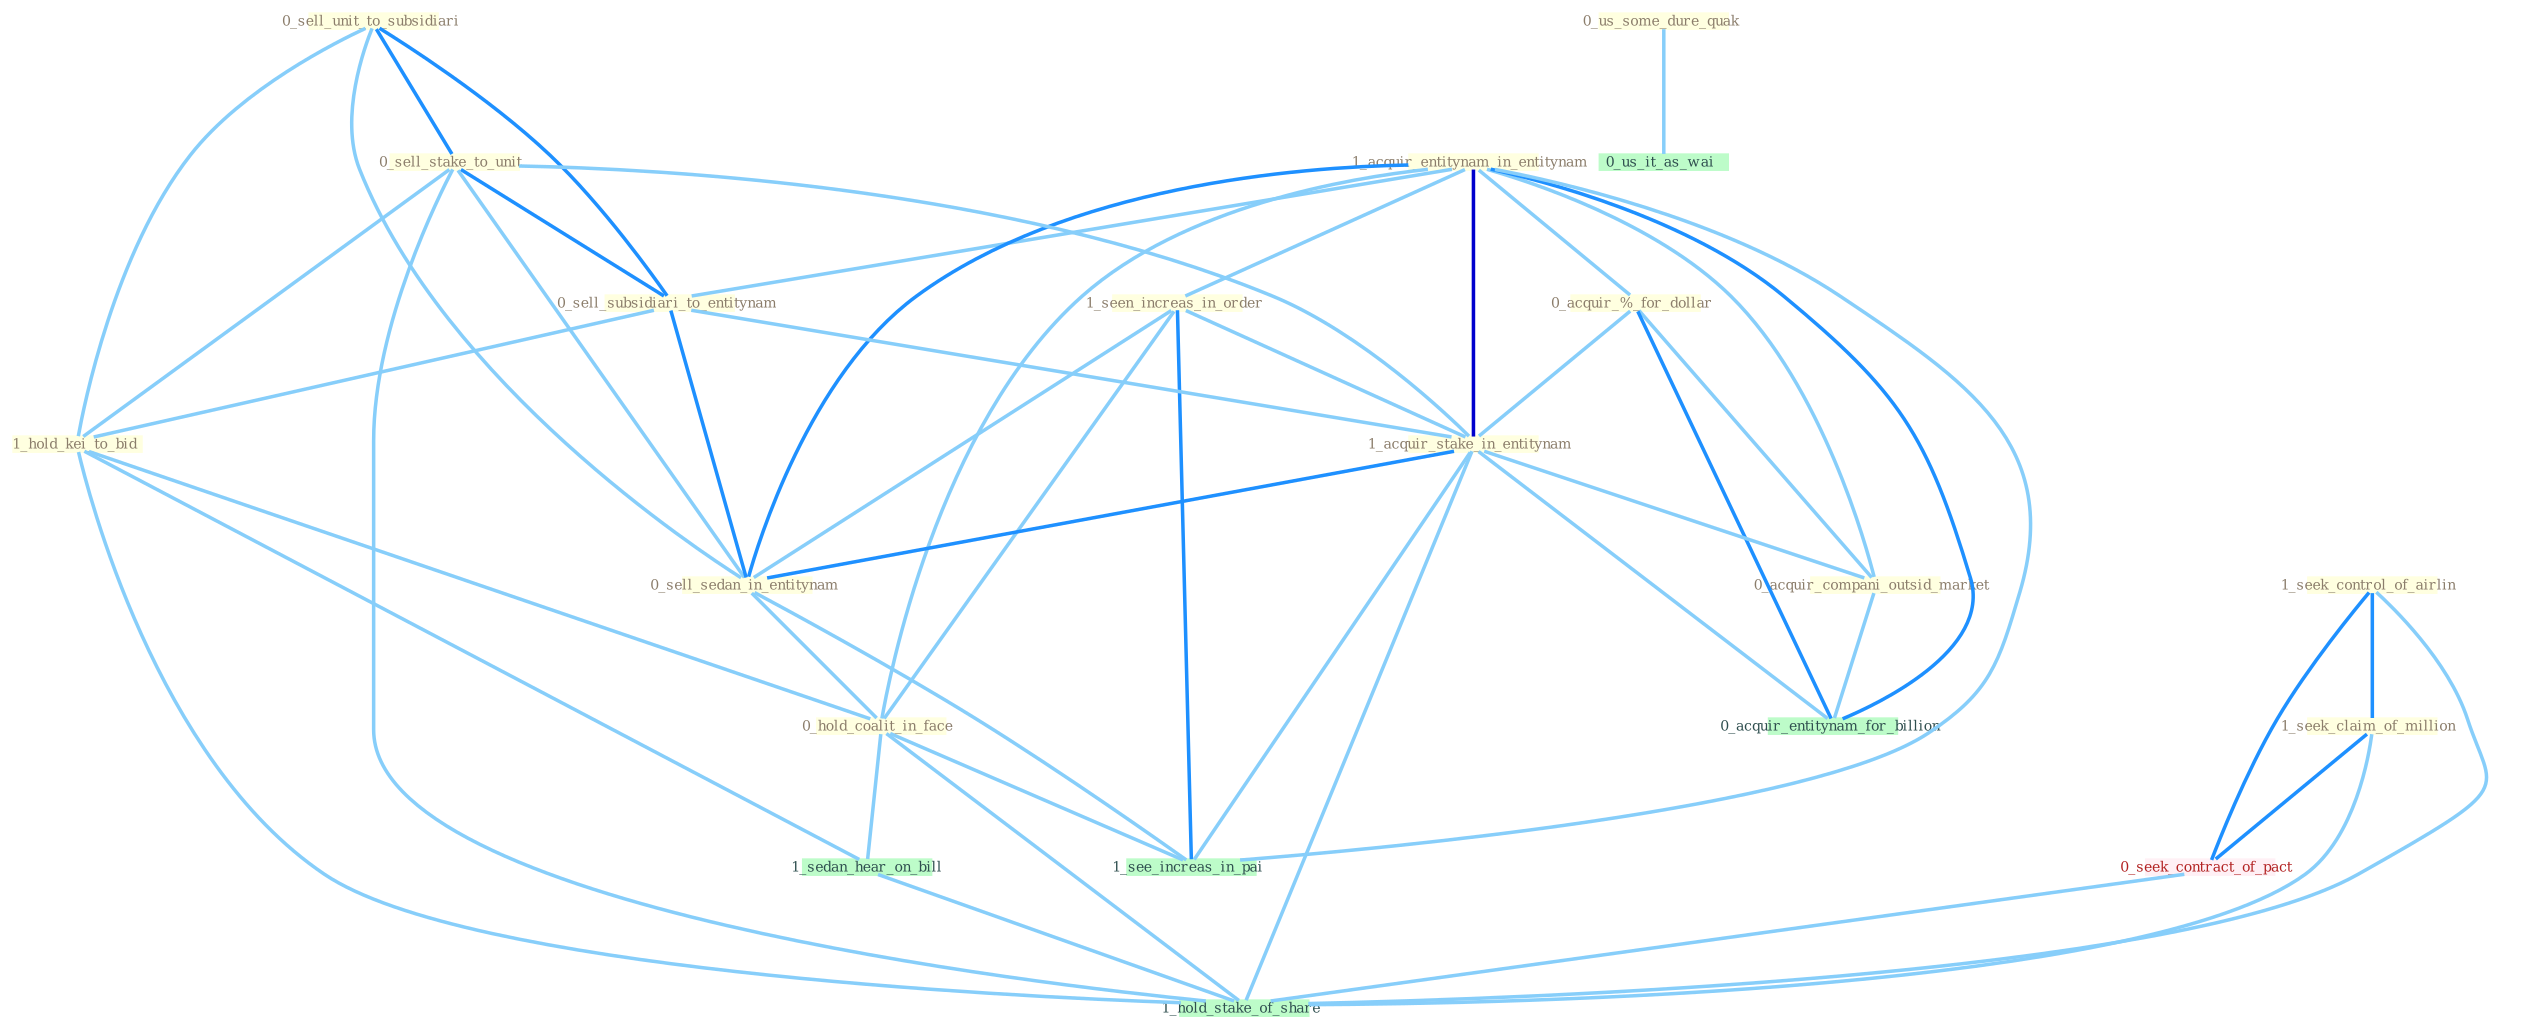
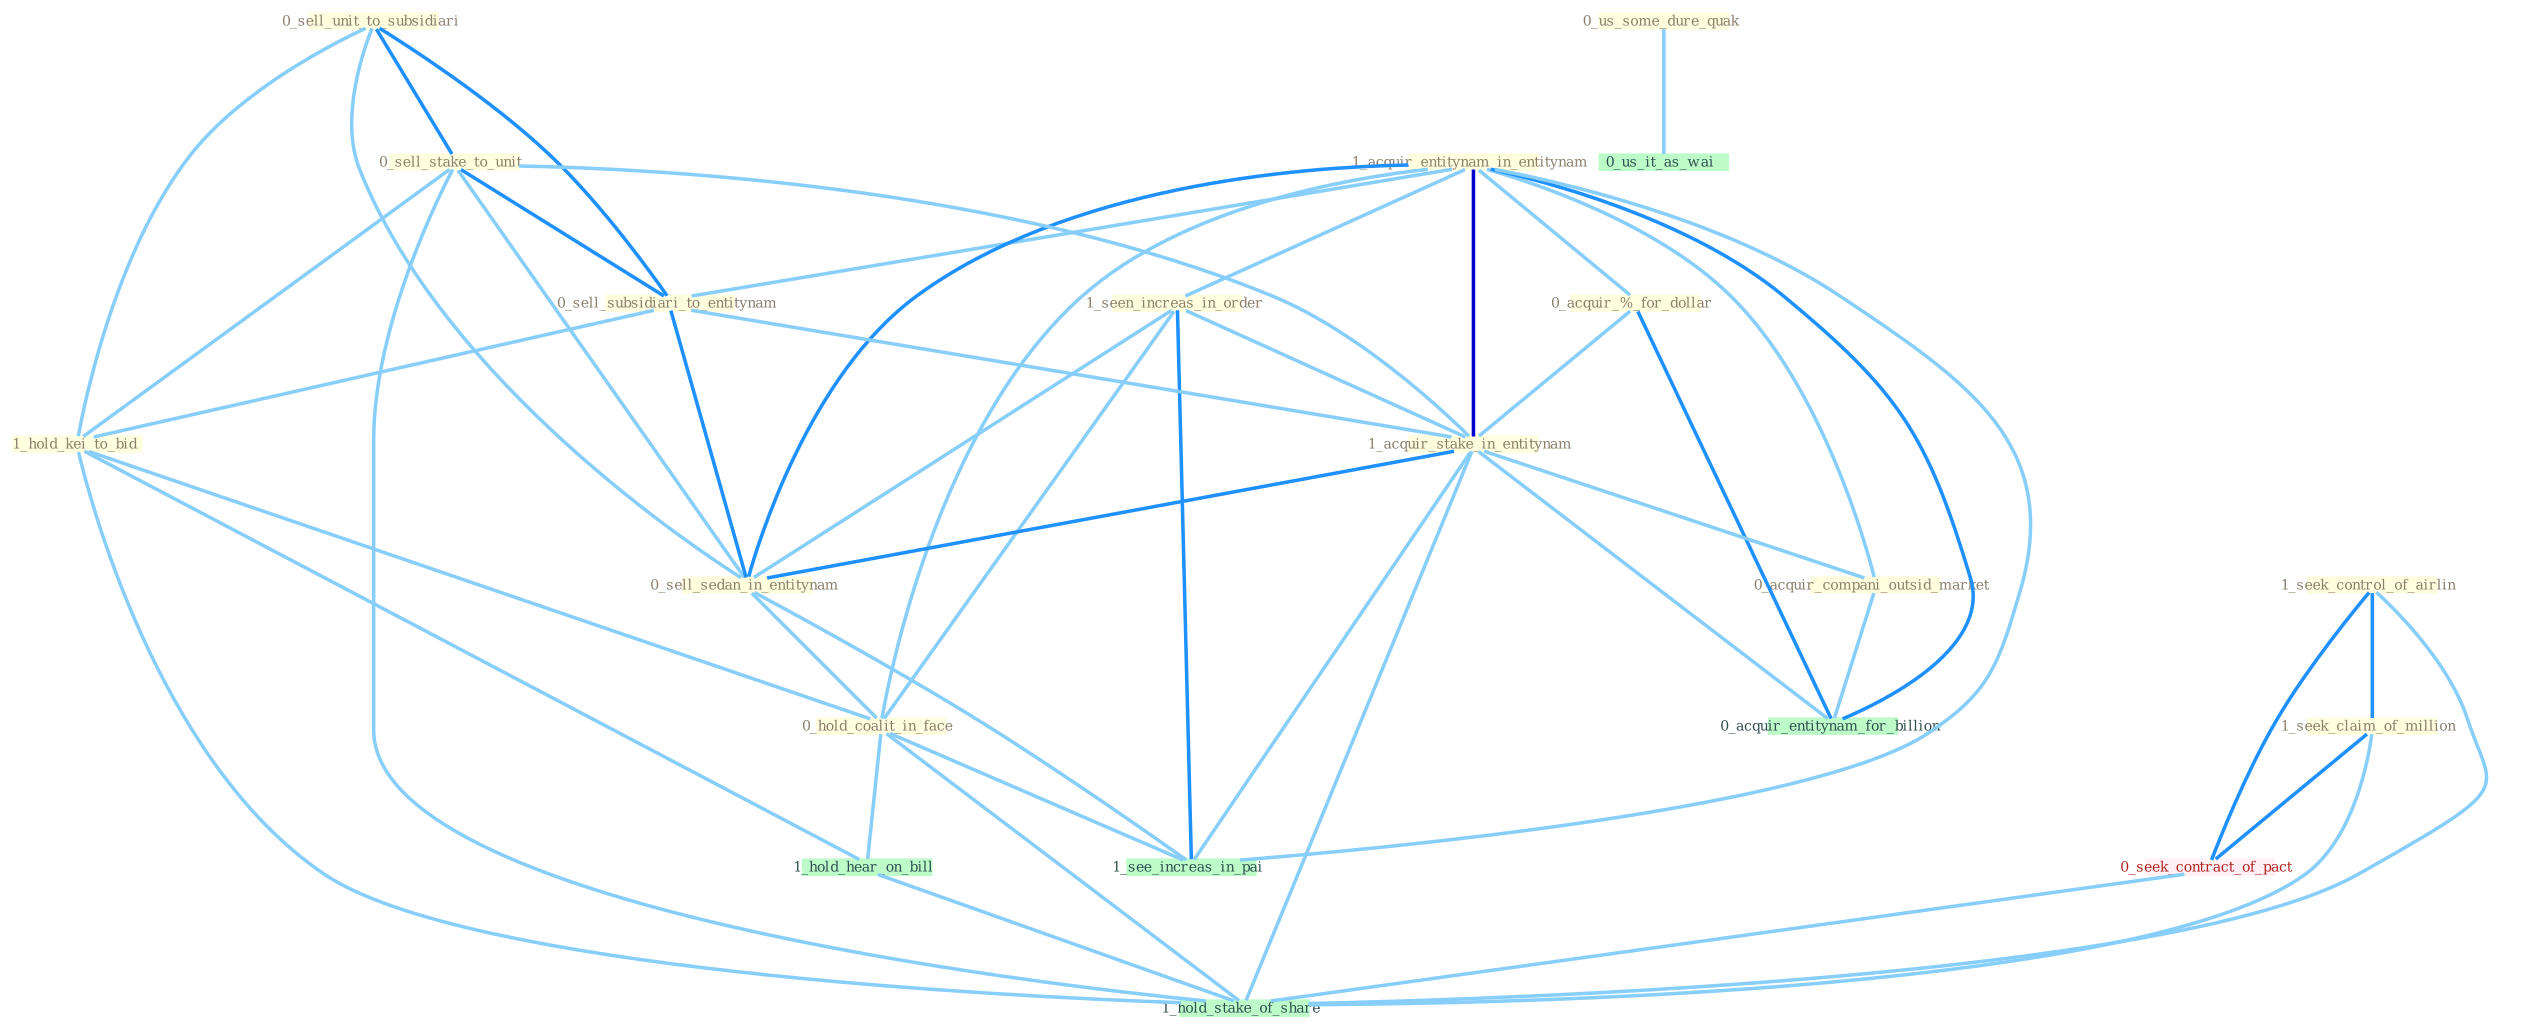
(1755, 444) -> none
(867, 867) -> (867, 867)
